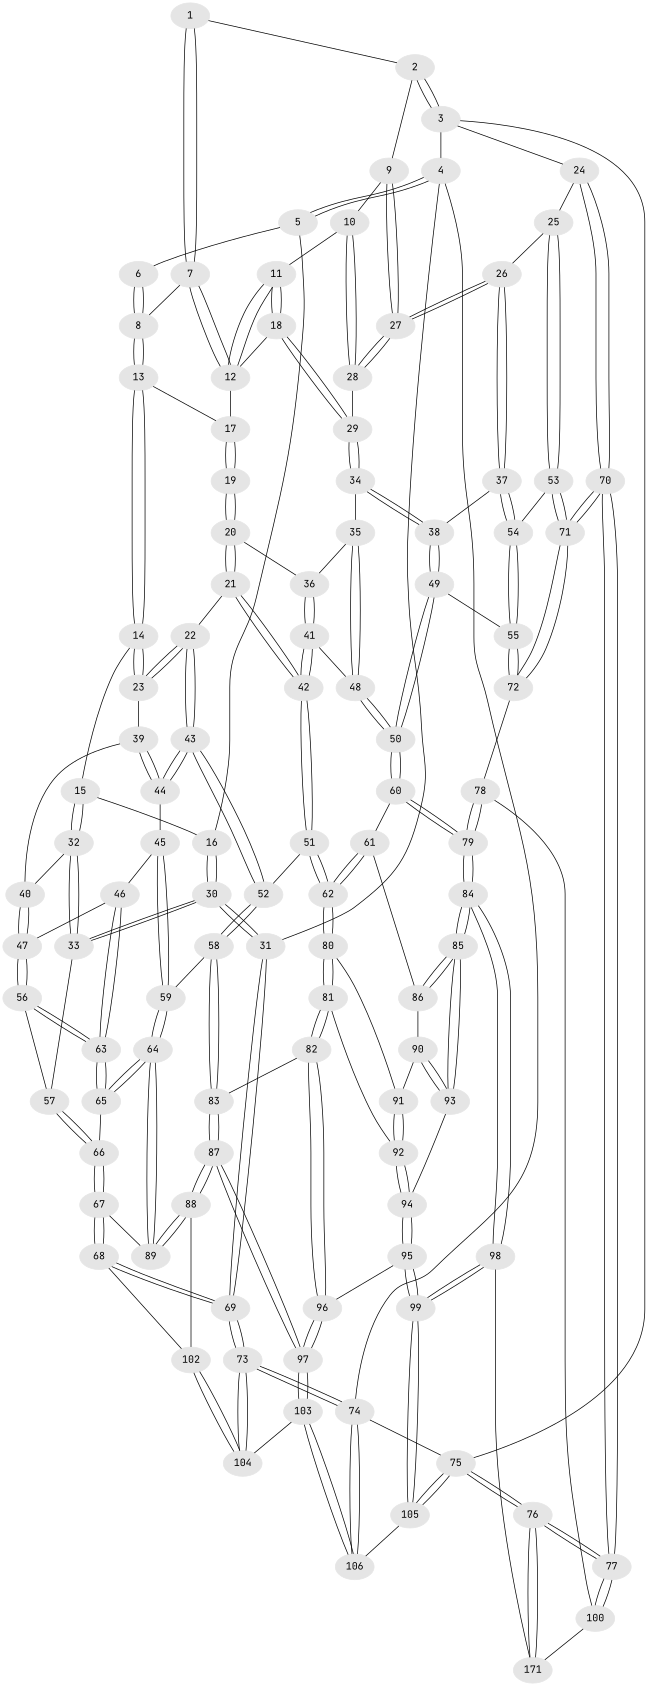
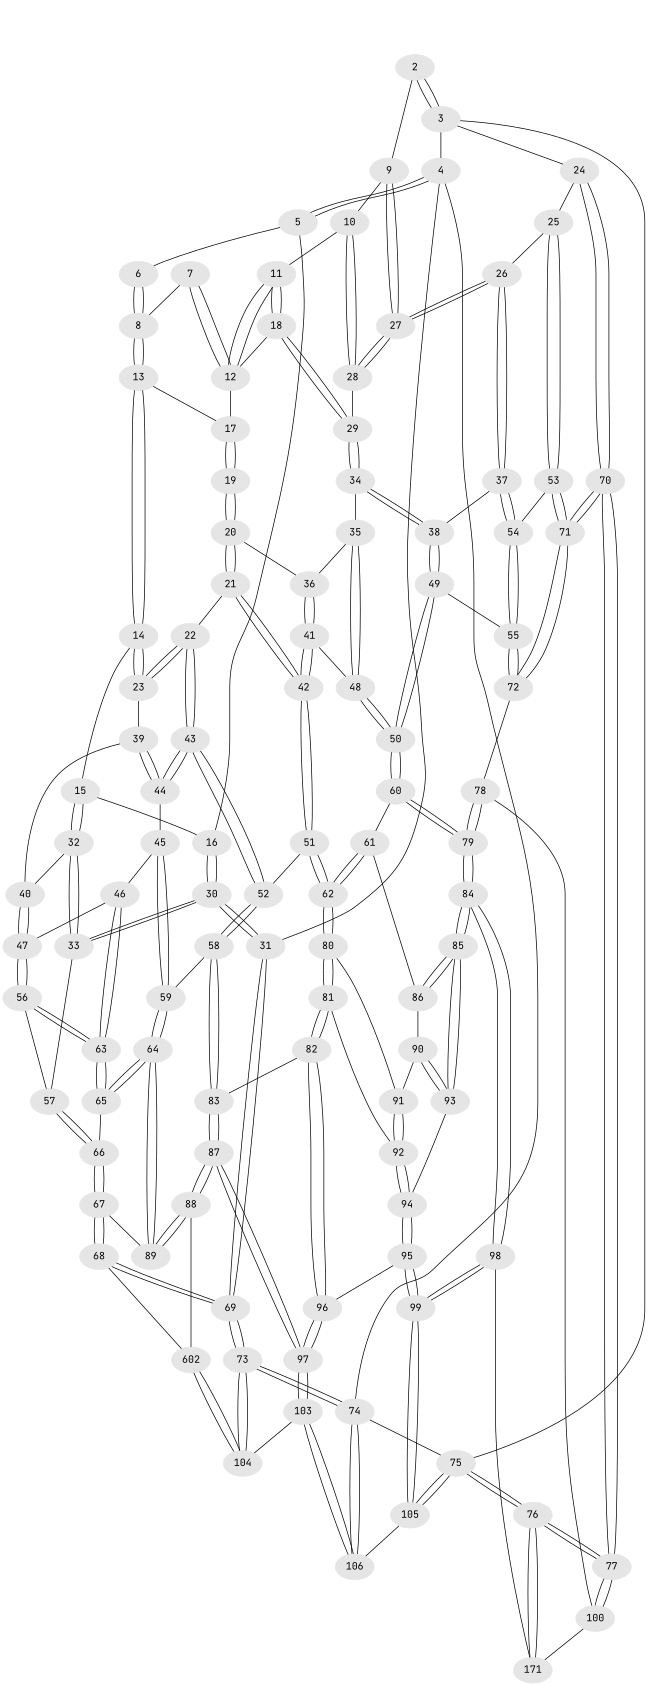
(190, 16) -> none
(191, 1360) -> (191, 1360)
